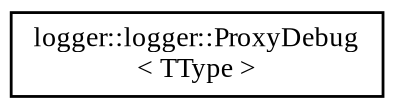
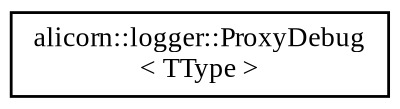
(197, 55) -> (200, 55)
